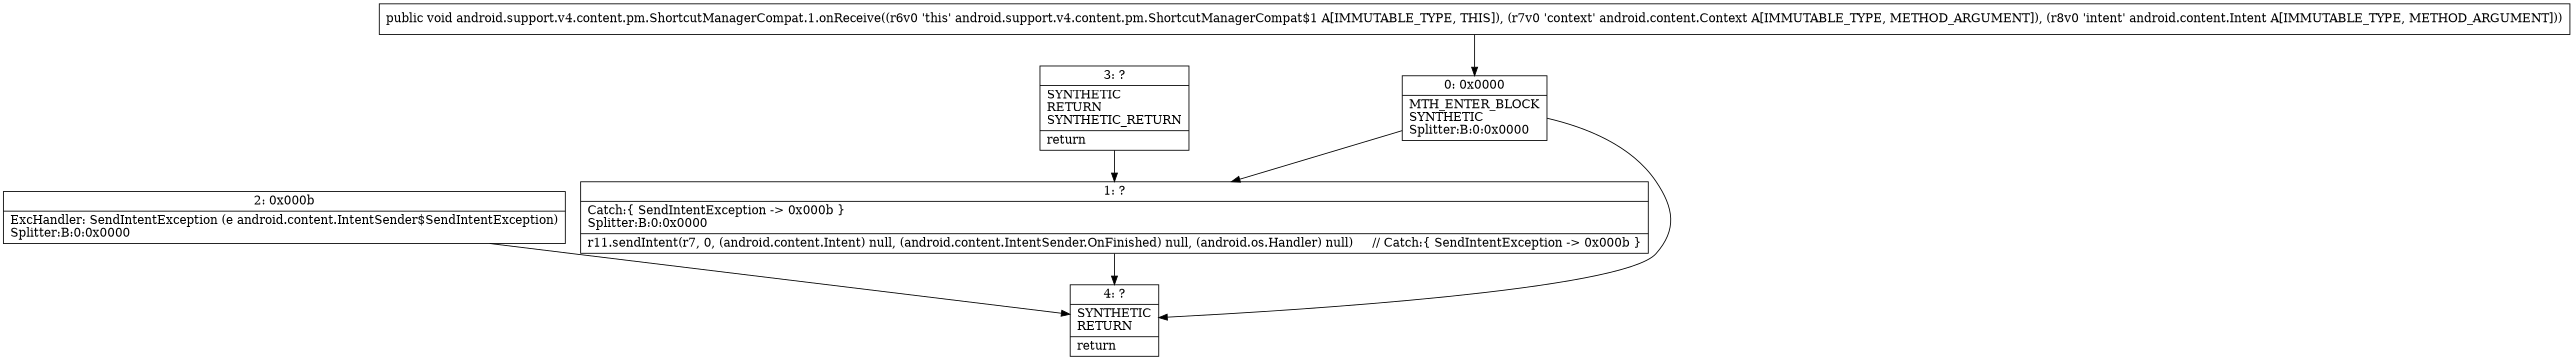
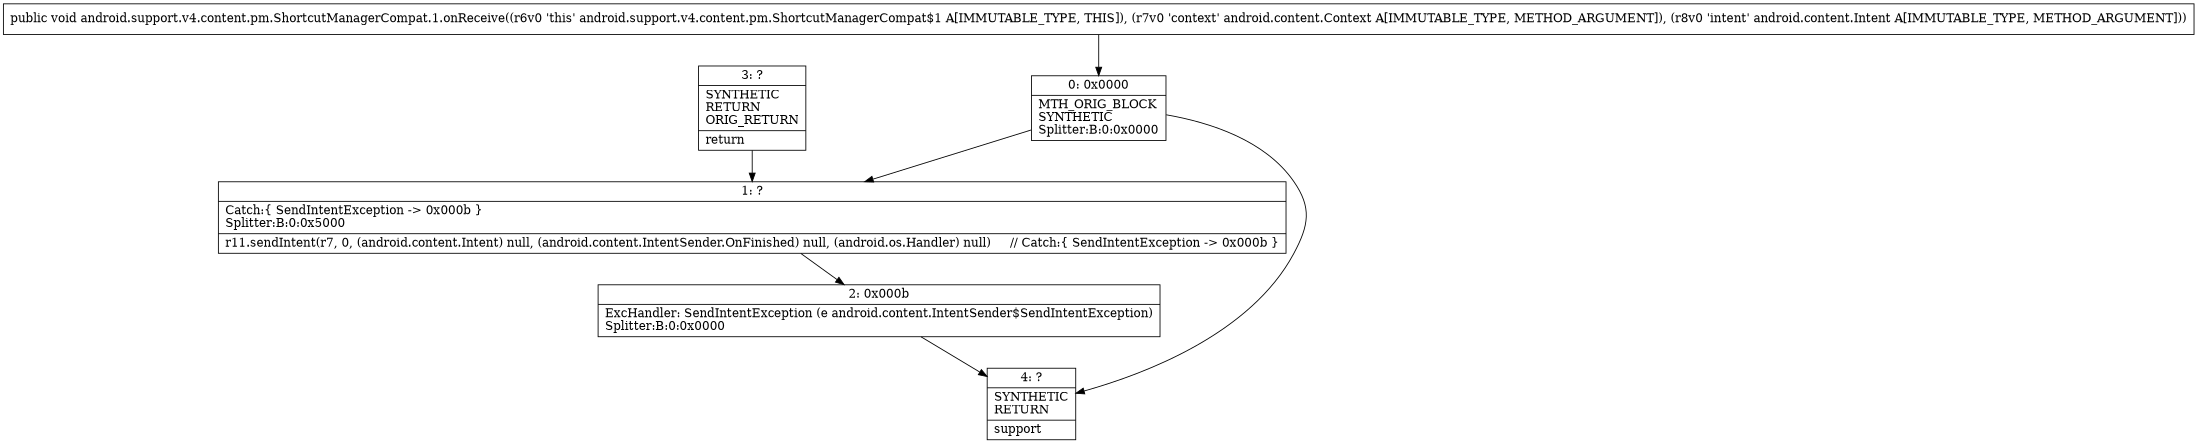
(1475, 105) -> (1097, 105)
(1114, 120) -> (752, 120)
(648, 223) -> (286, 223)
(1114, 265) -> (819, 267)
(1097, 346) -> (1018, 430)
